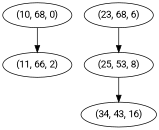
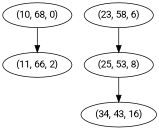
(119, 15) -> (119, 15)
